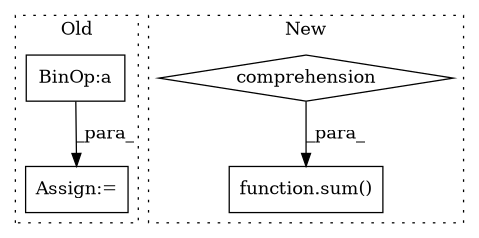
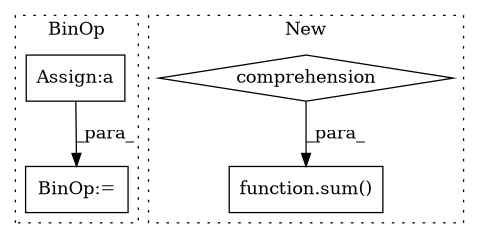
(77, 30) -> (77, 30)
(76, 78) -> (76, 78)
(77, 190) -> (77, 190)
